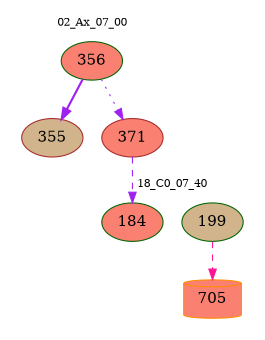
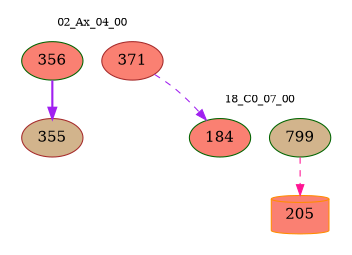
(92, 23) -> (92, 23)
(110, 95) -> none
(172, 184) -> (260, 100)
(213, 222) -> (300, 138)
(213, 299) -> (300, 215)
